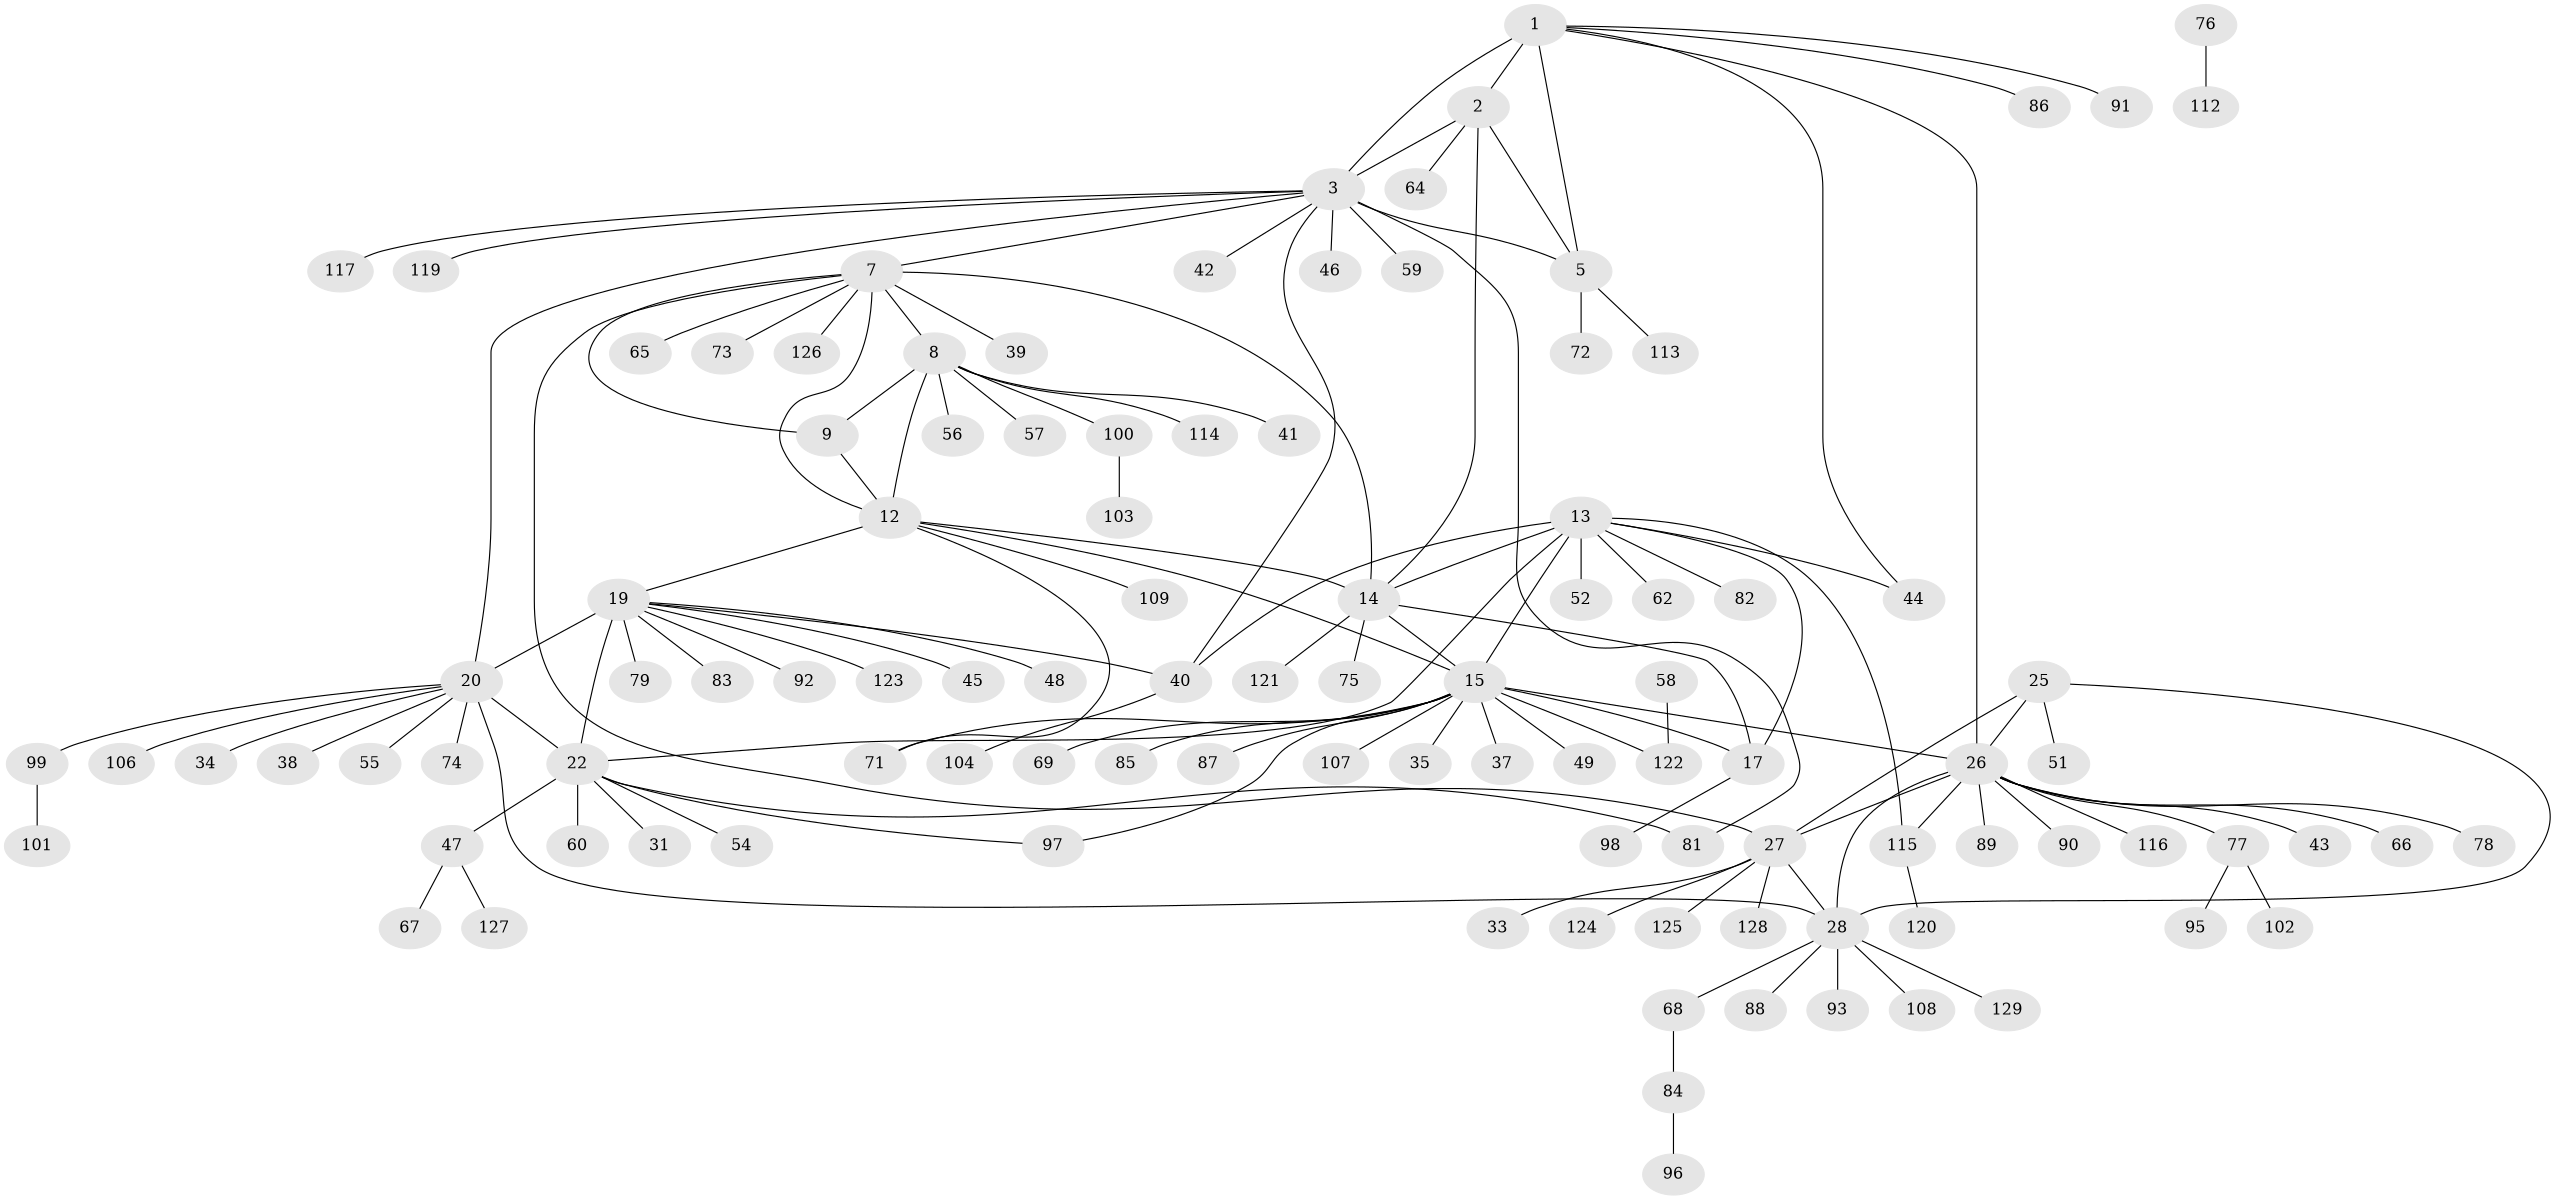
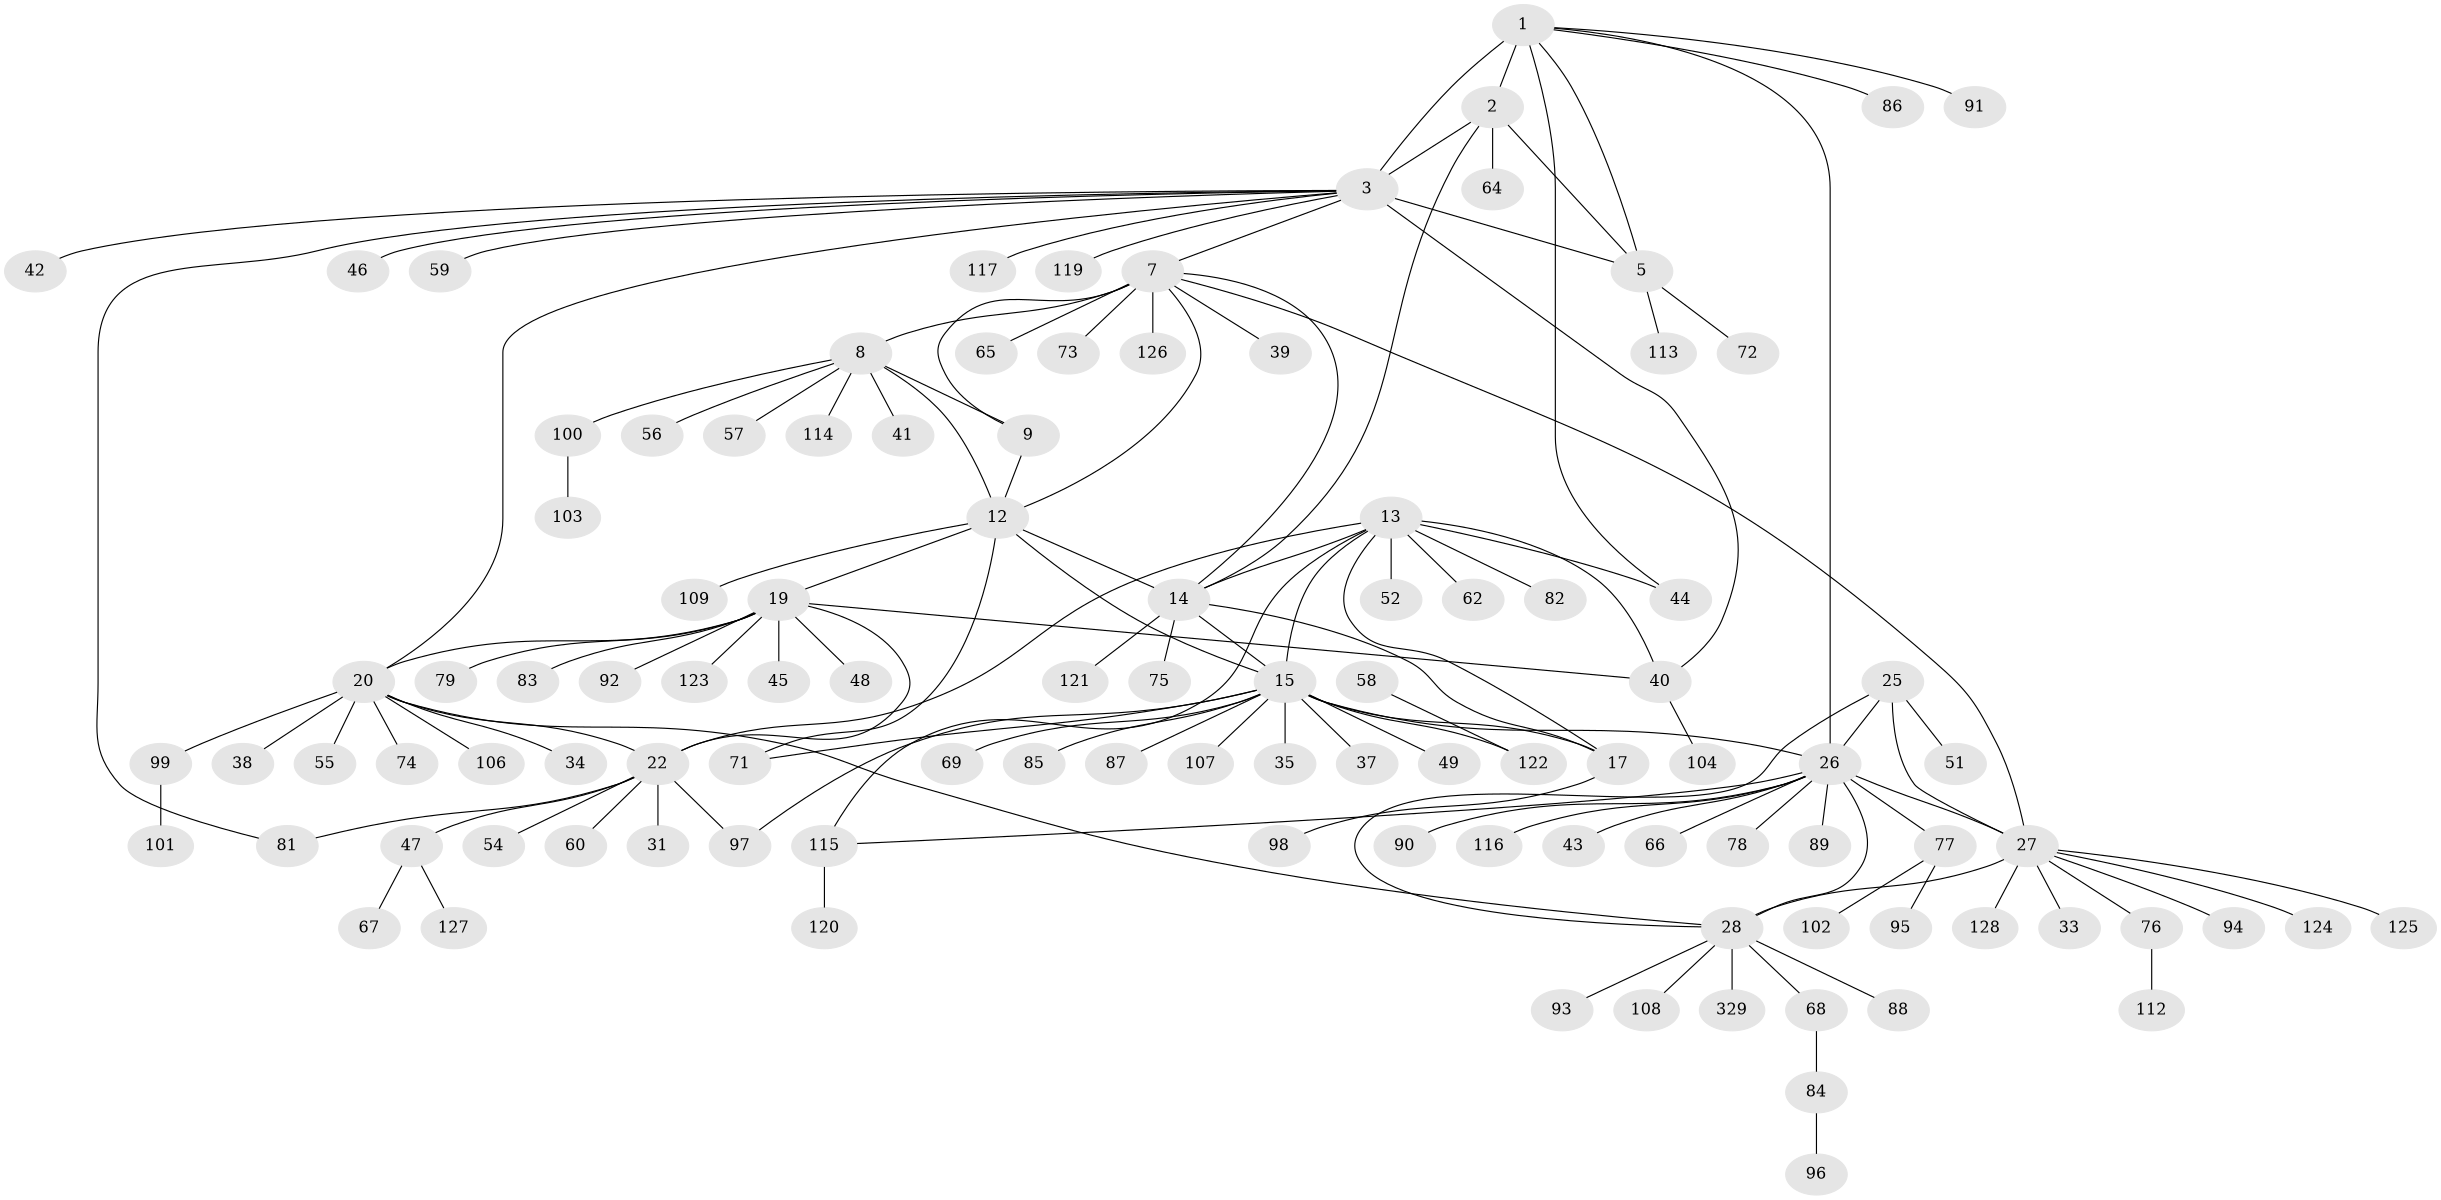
none -> (2090, 887)
none -> (2234, 928)
(2008, 1010) -> (1732, 1010)
